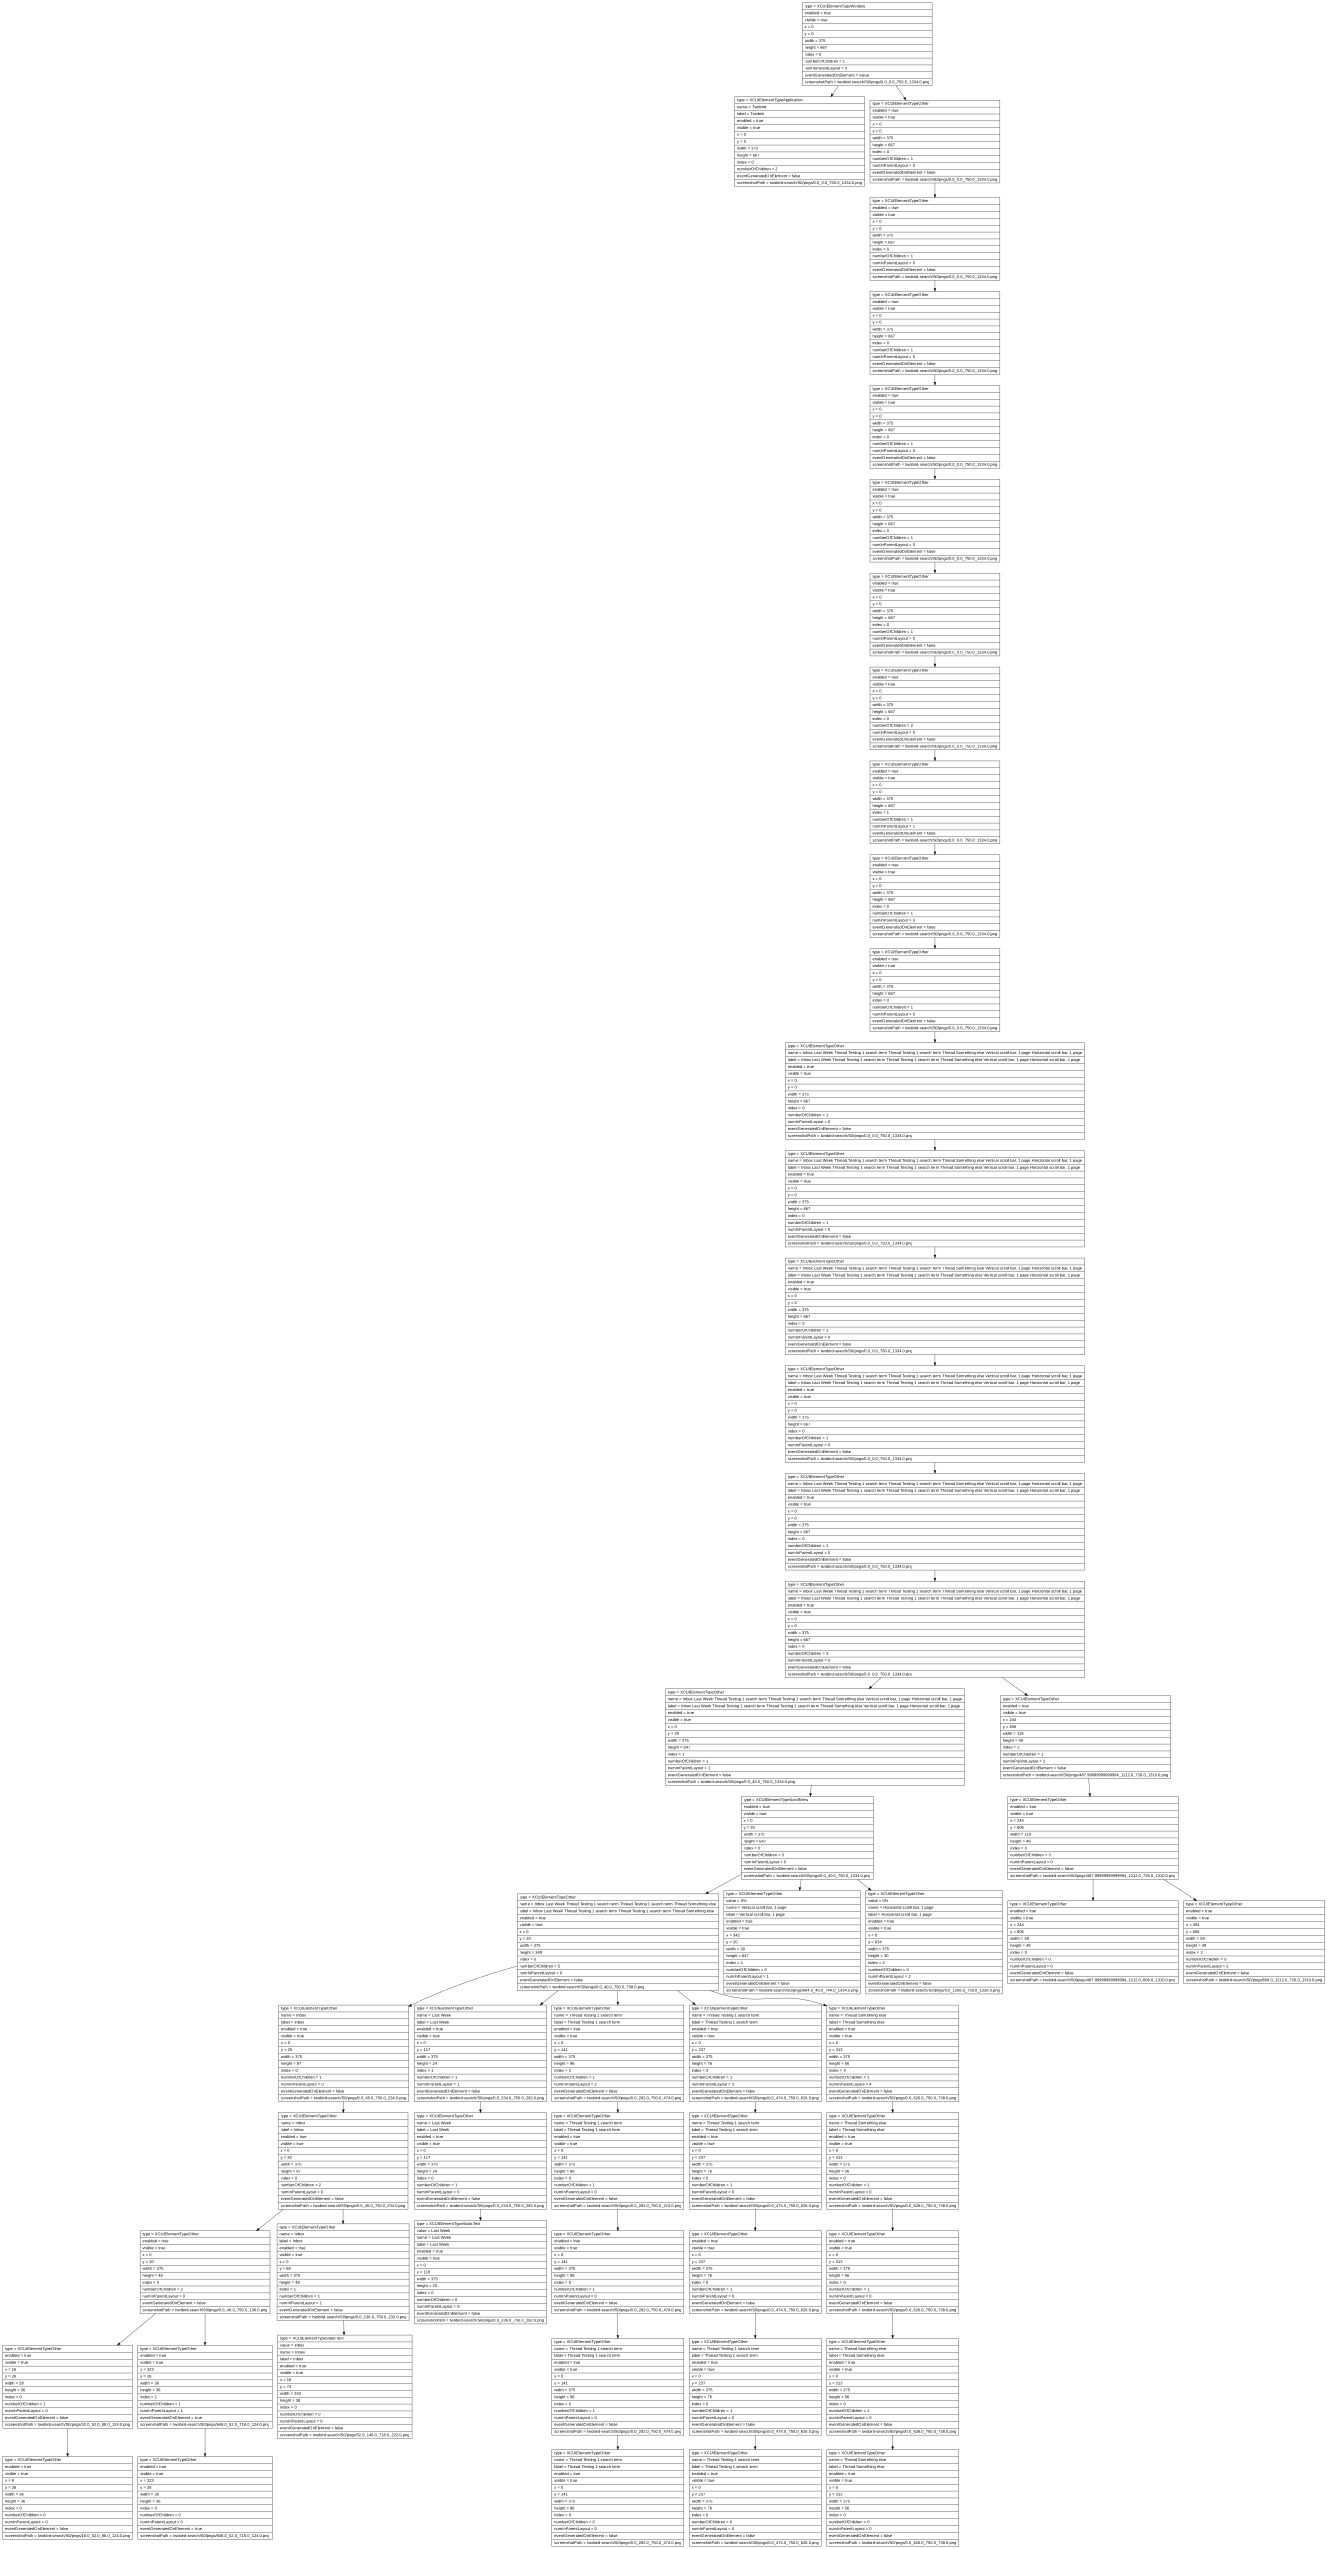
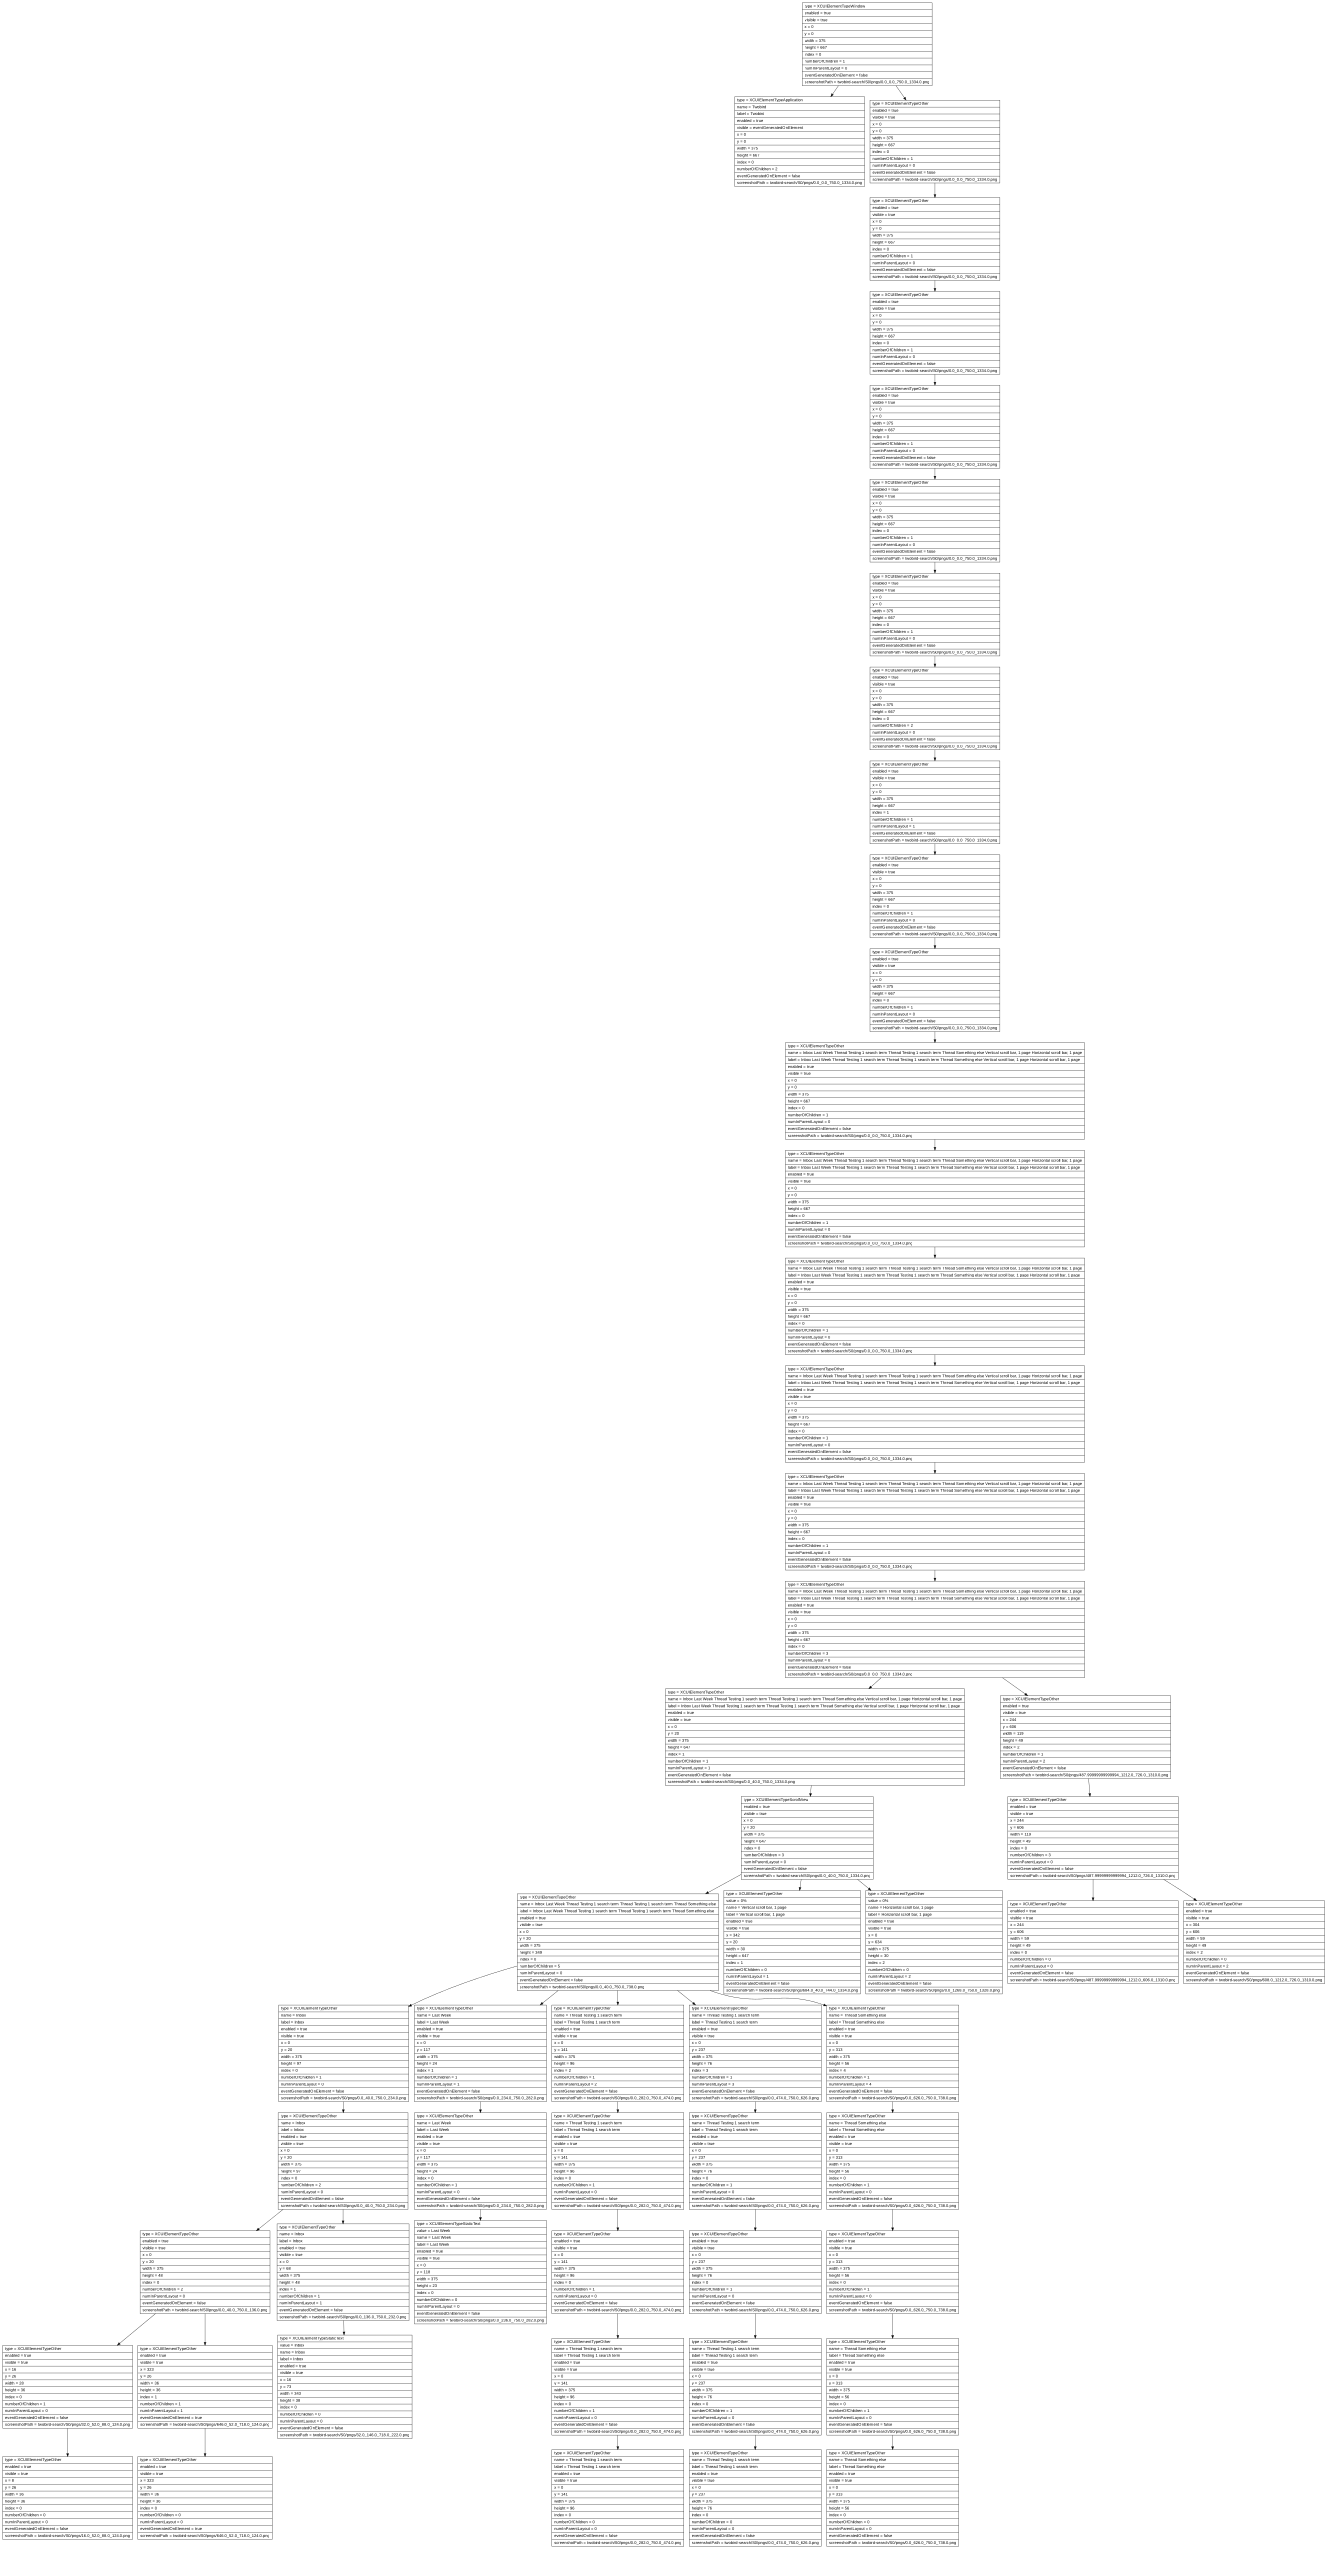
(837, 75) -> (837, 75)
(749, 128) -> (770, 128)
